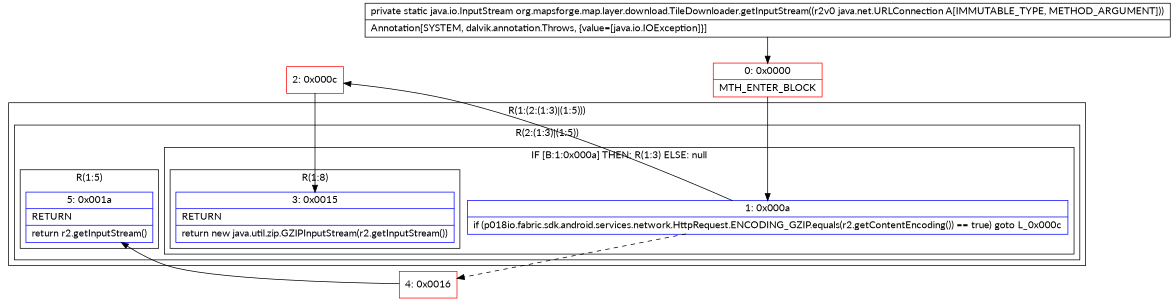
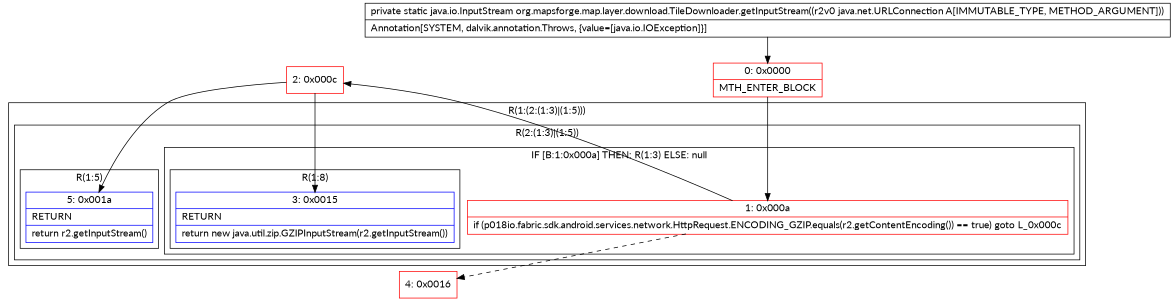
(768, 217) -> (768, 217)
(261, 278) -> (179, 98)
